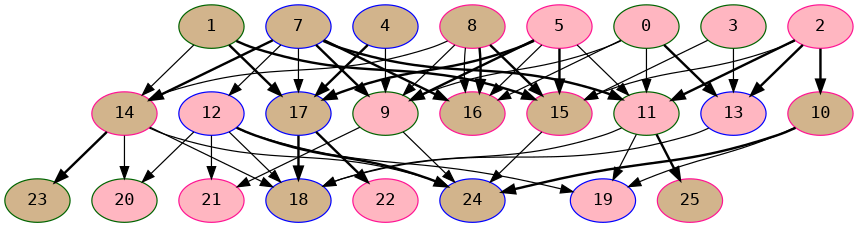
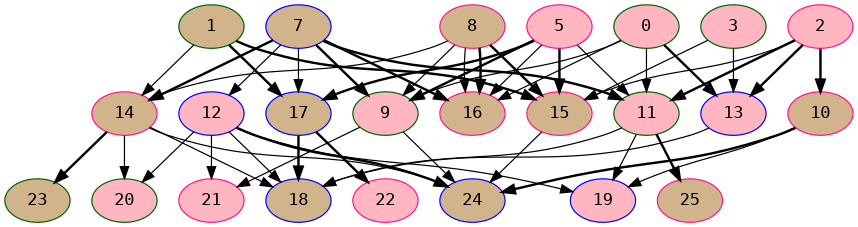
(385, 27) -> none
